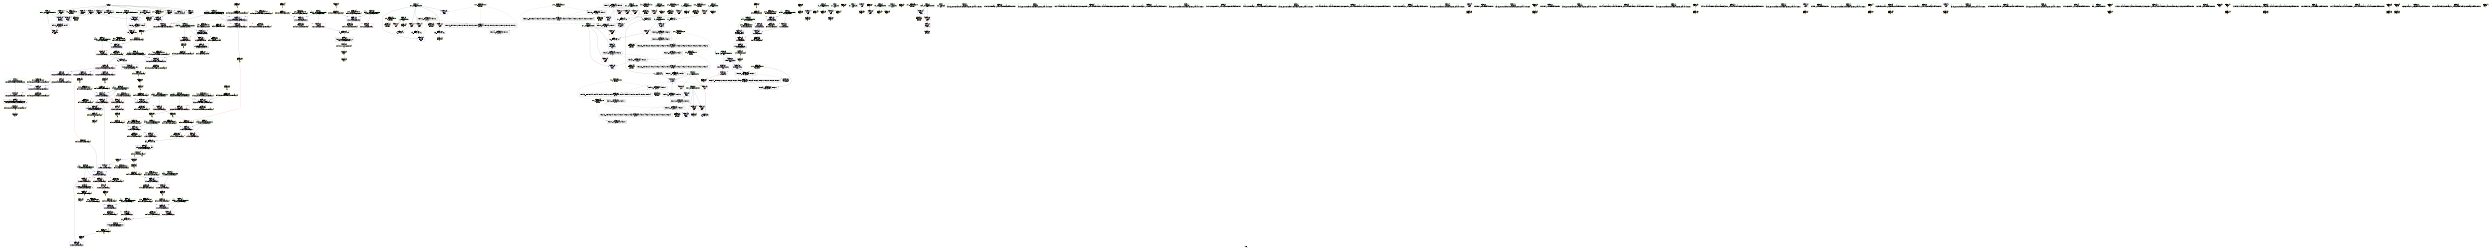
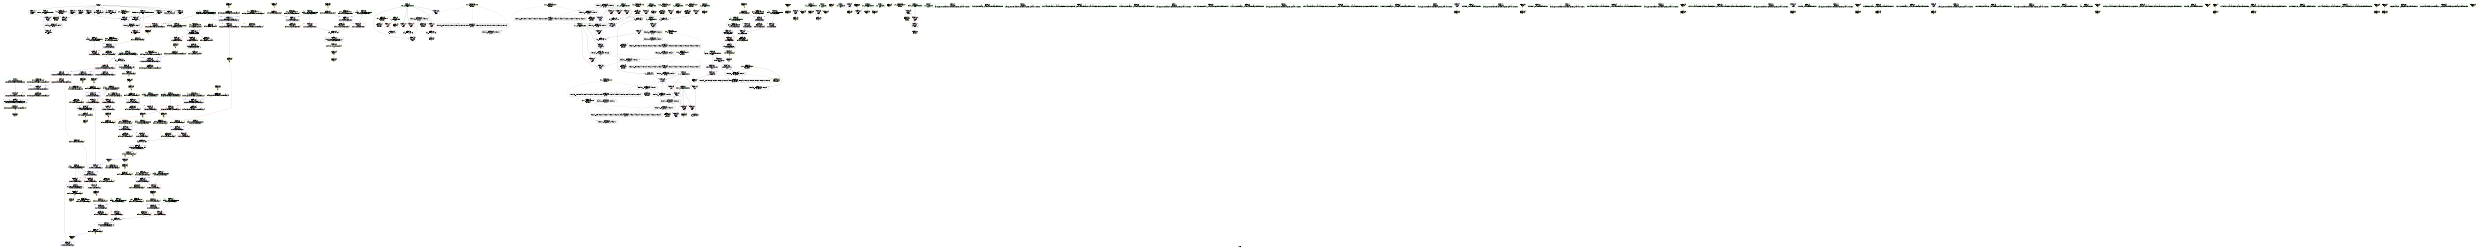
(336, 5) -> (328, 5)
(149, 19) -> none
